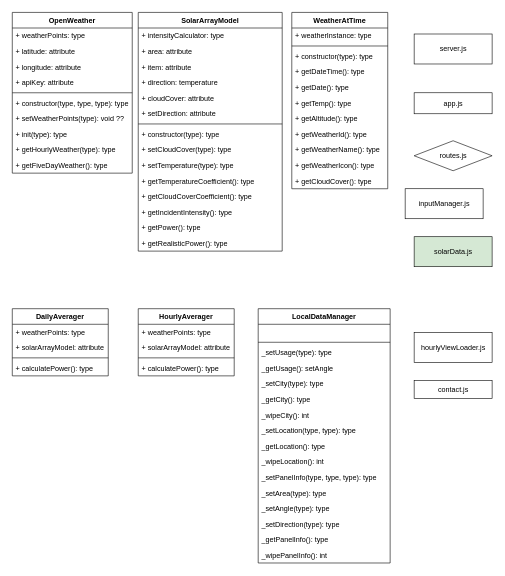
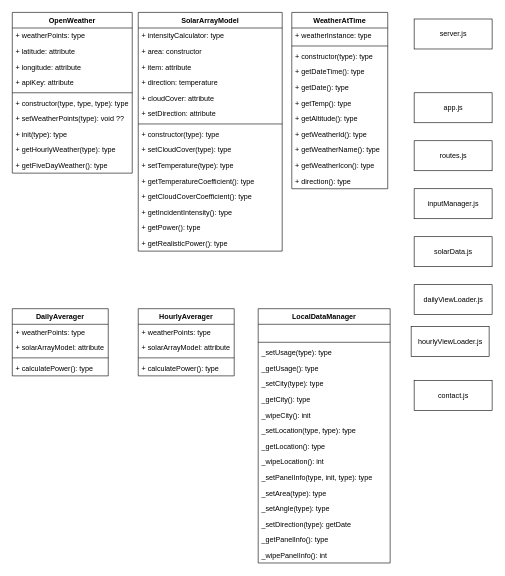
(453, 49) -> (453, 34)
(172, 52) -> (177, 52)
(453, 103) -> (453, 108)
(453, 156) -> (453, 156)
(338, 181) -> (329, 181)
(444, 204) -> (453, 204)
(453, 252) -> (453, 252)
none -> (453, 300)
(453, 348) -> (450, 342)
(301, 368) -> (294, 368)
(453, 390) -> (453, 396)
(289, 415) -> (290, 415)
(330, 478) -> (328, 478)
(308, 524) -> (314, 524)
